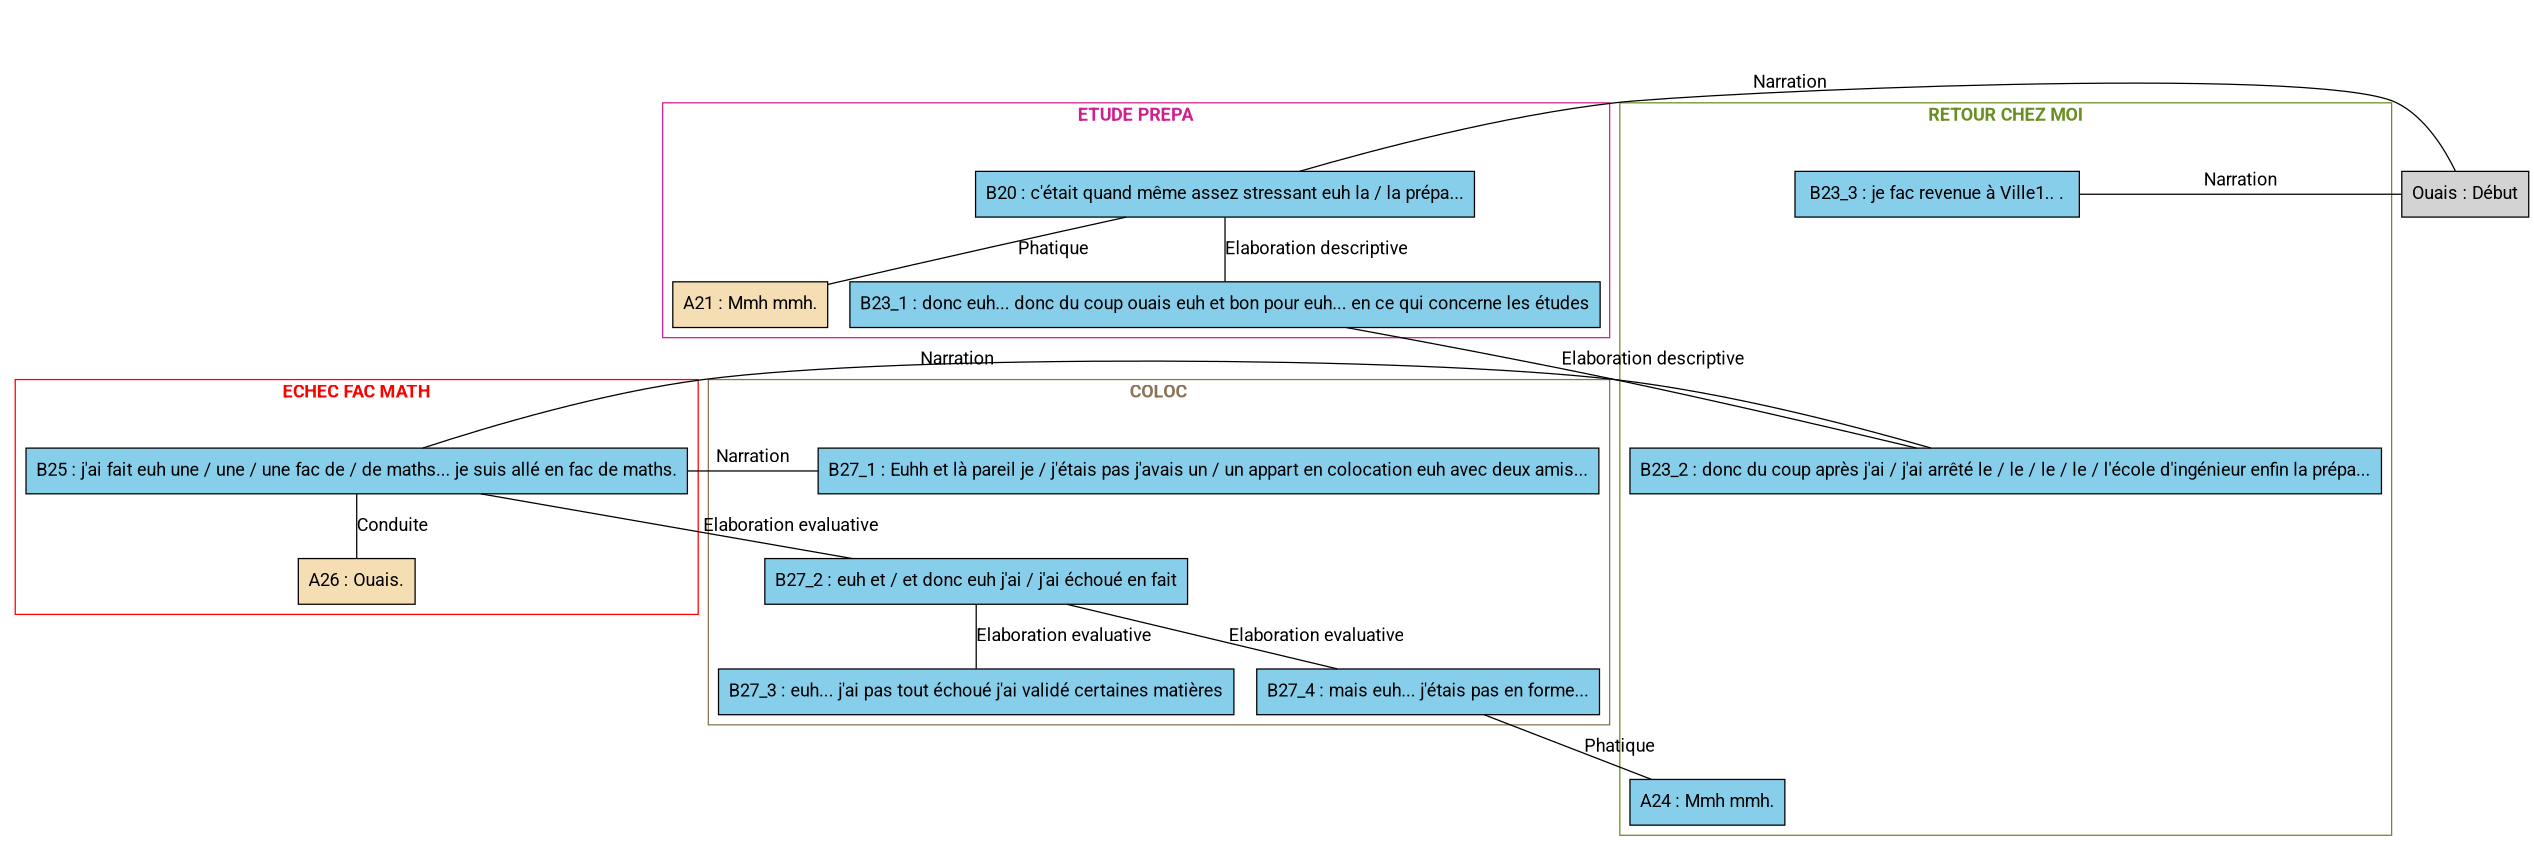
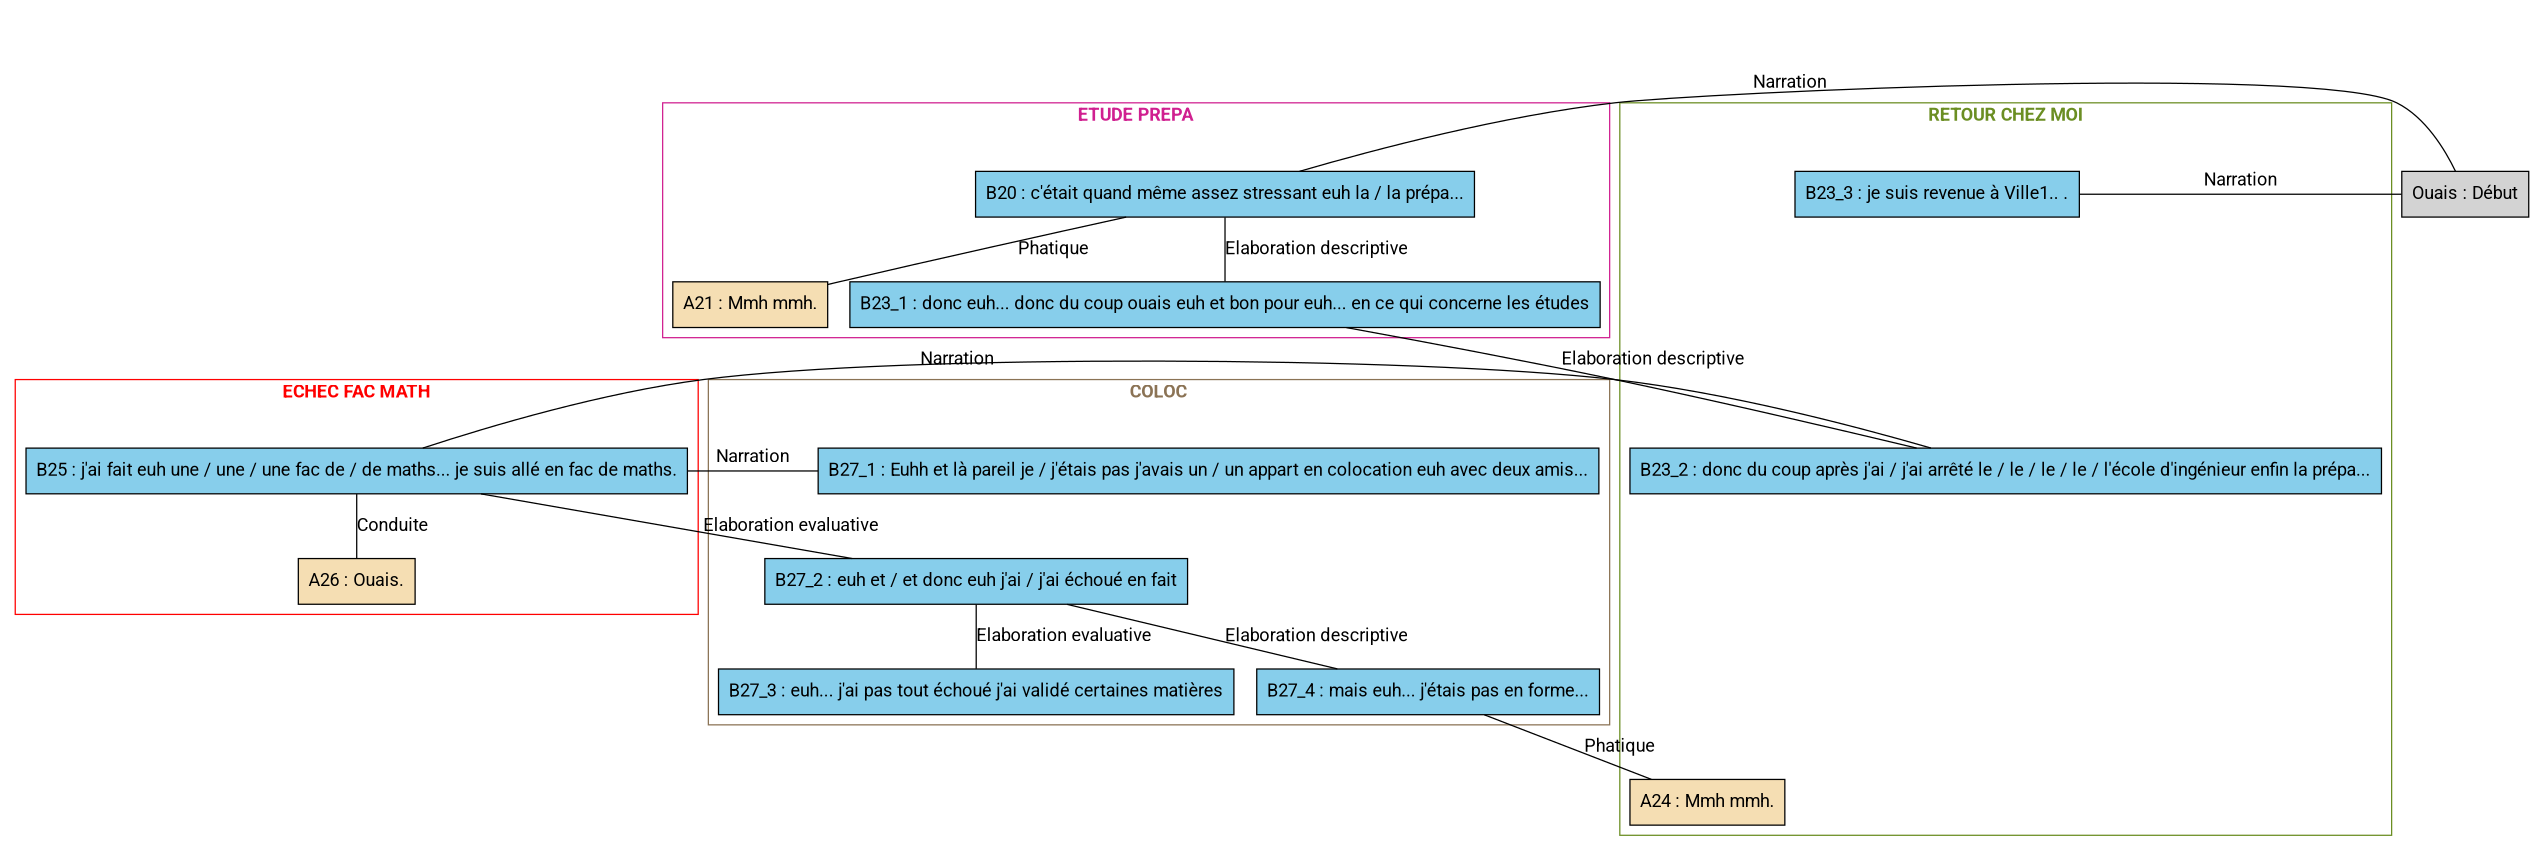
(1937, 194) -> (1937, 194)
(1317, 637) -> (1317, 637)
(1707, 802) -> (1707, 802)
